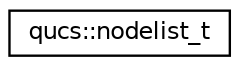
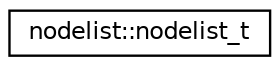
(120, 33) -> (140, 33)
